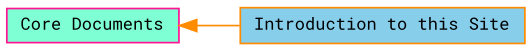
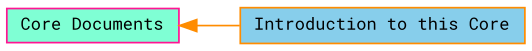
(383, 26) -> (383, 26)
